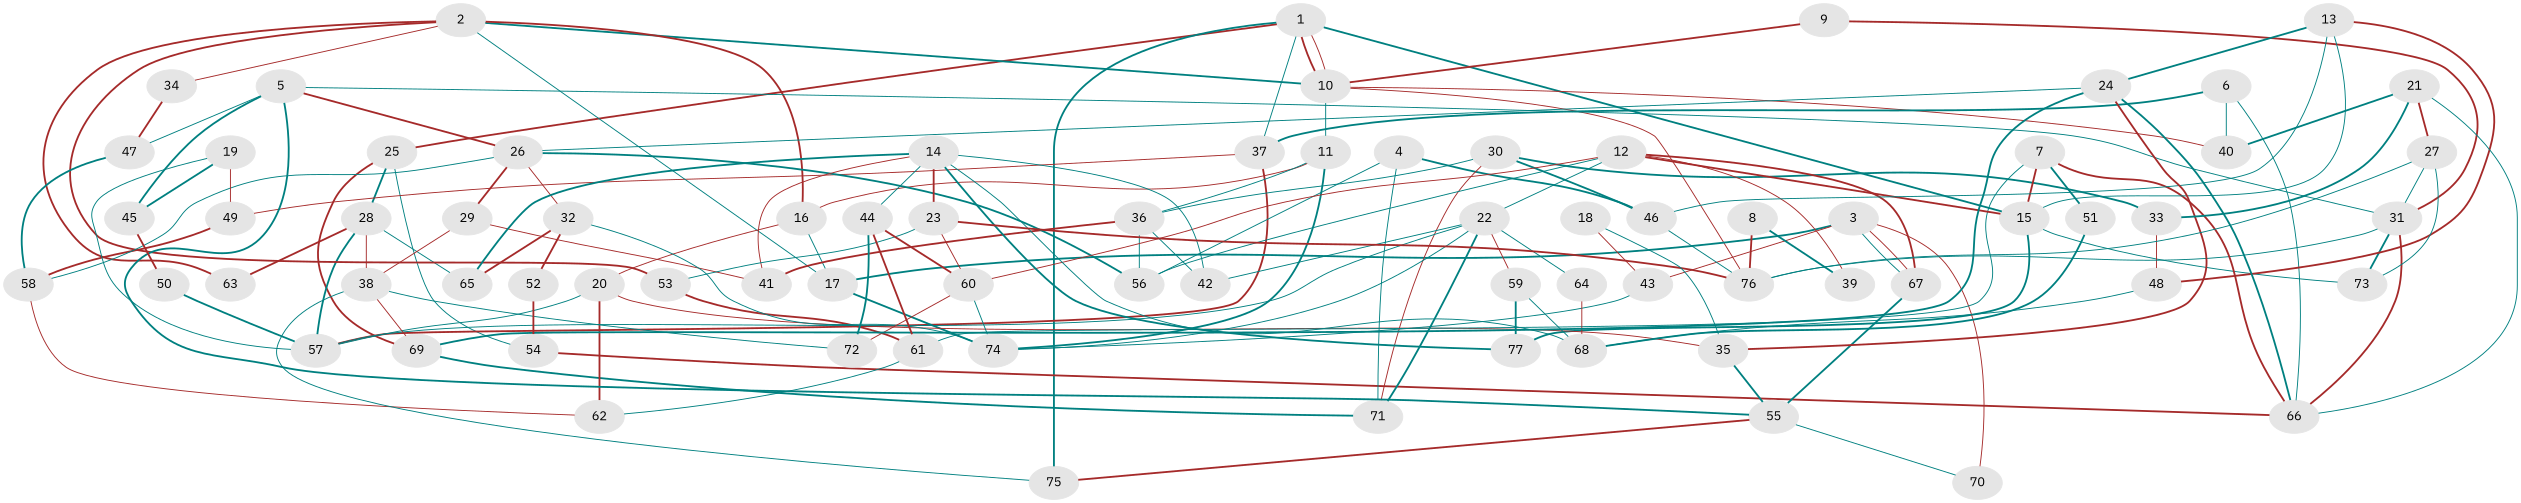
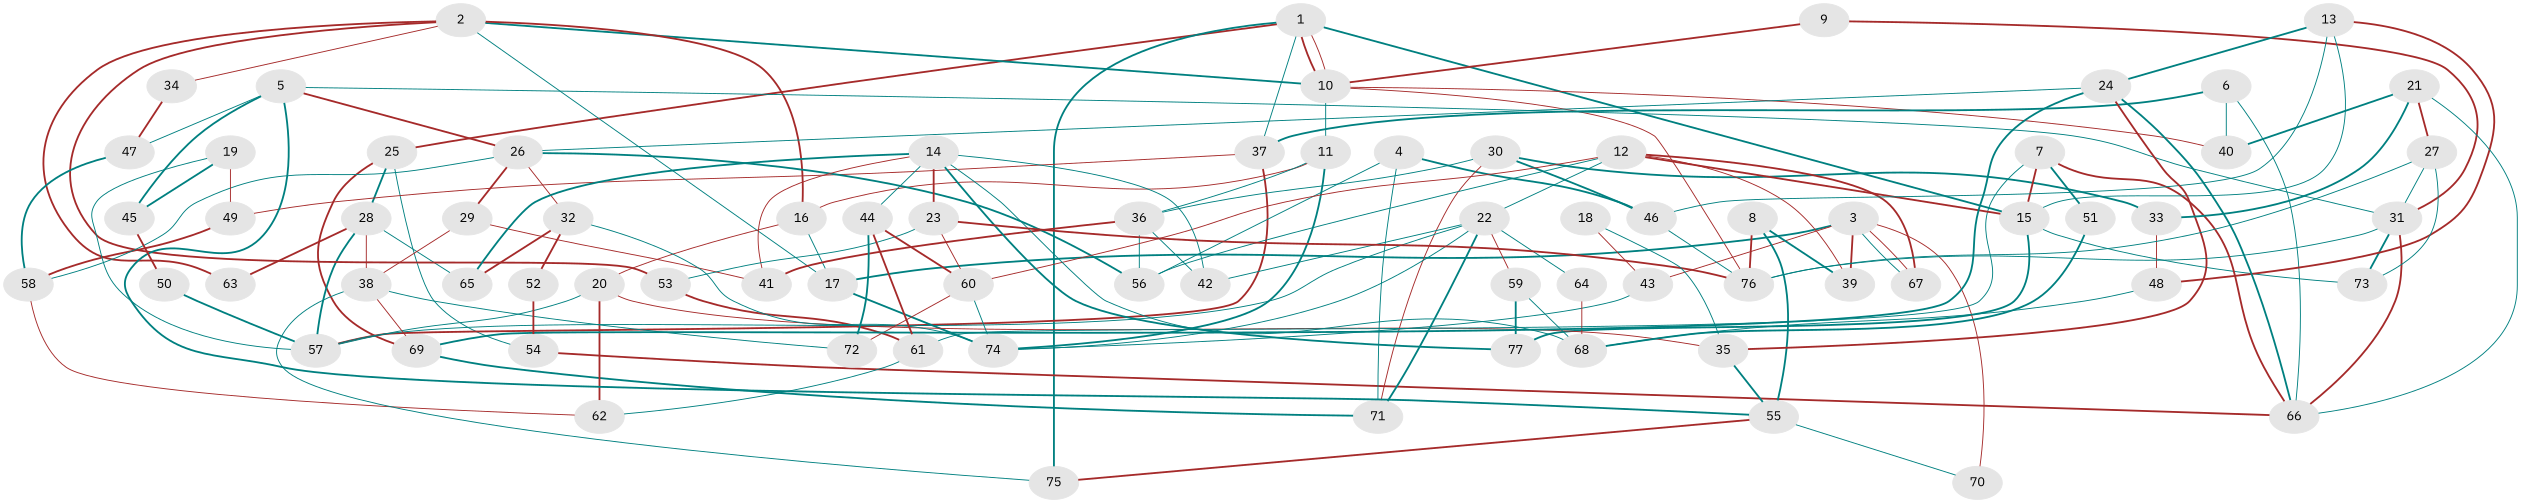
none -> (1852, 252)
(1842, 353) -> (1788, 315)
